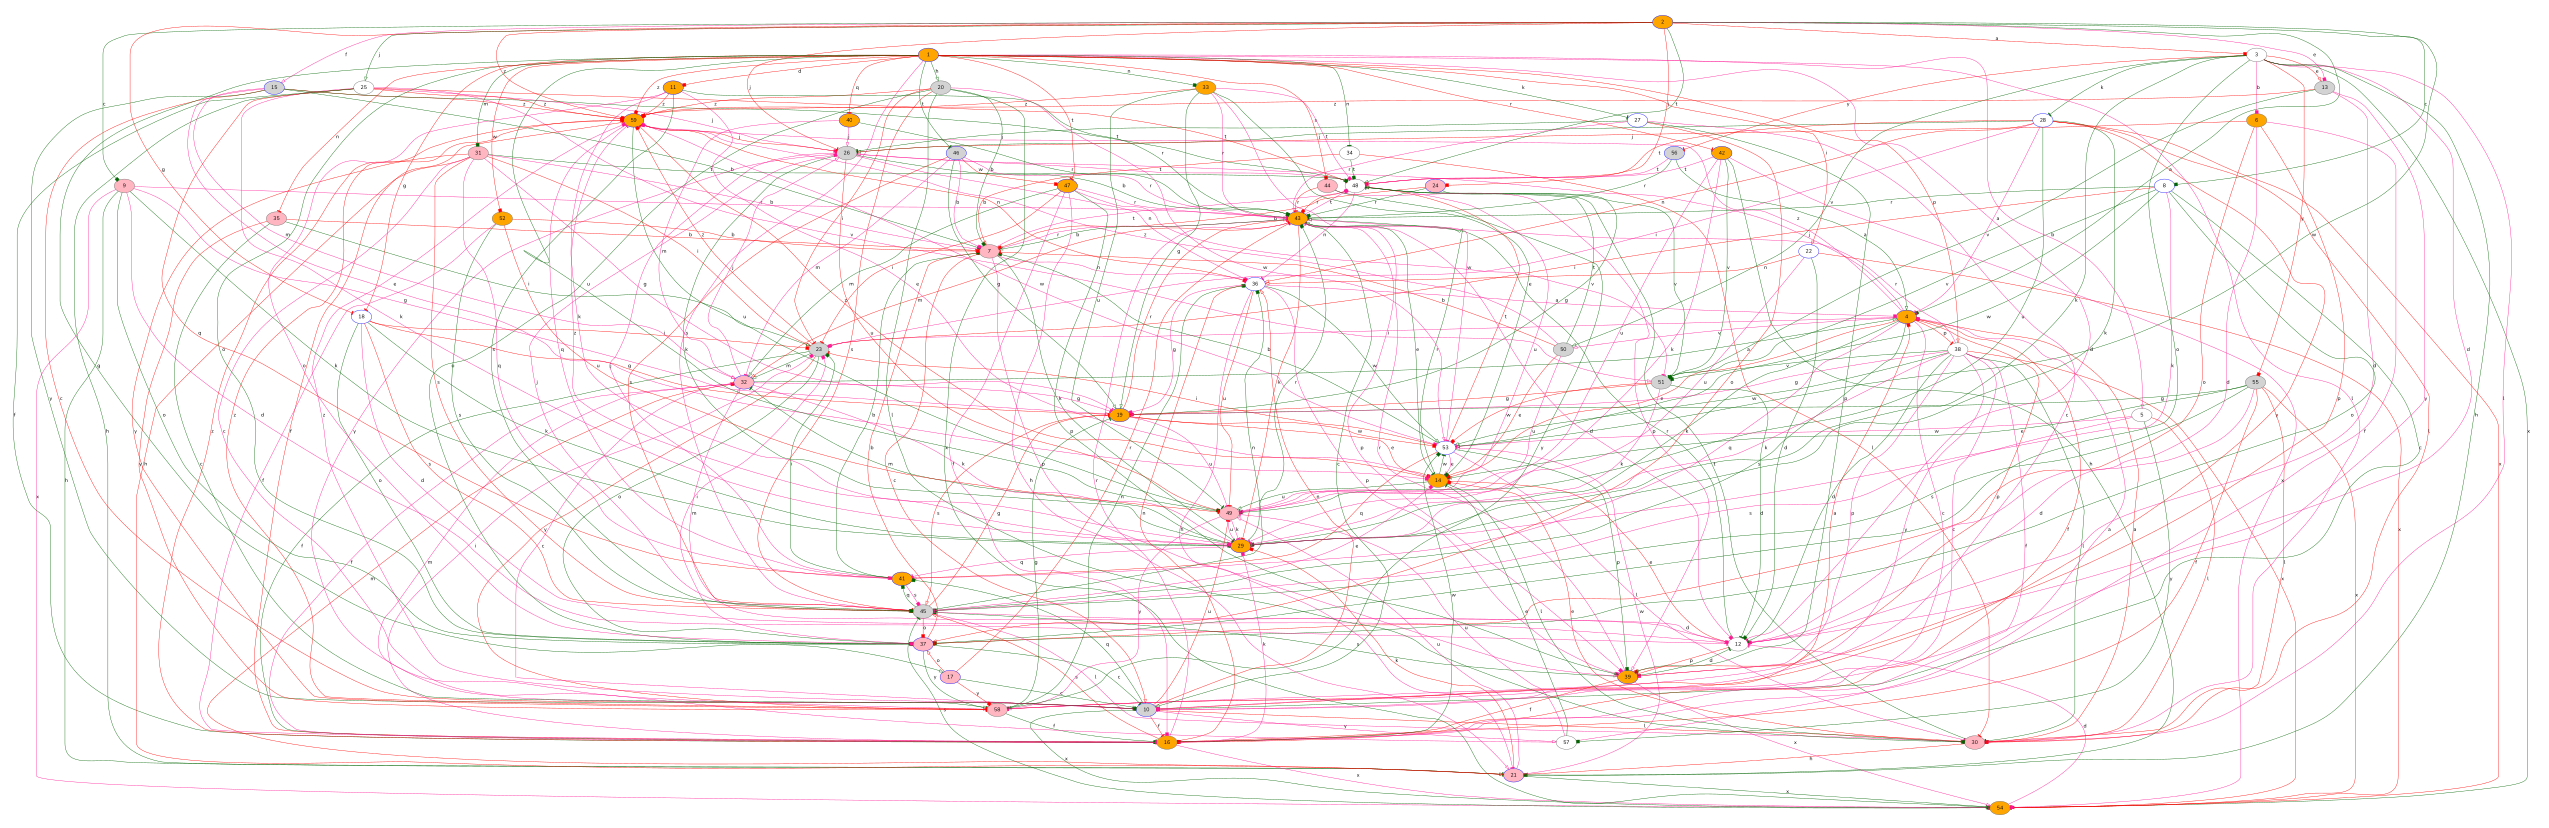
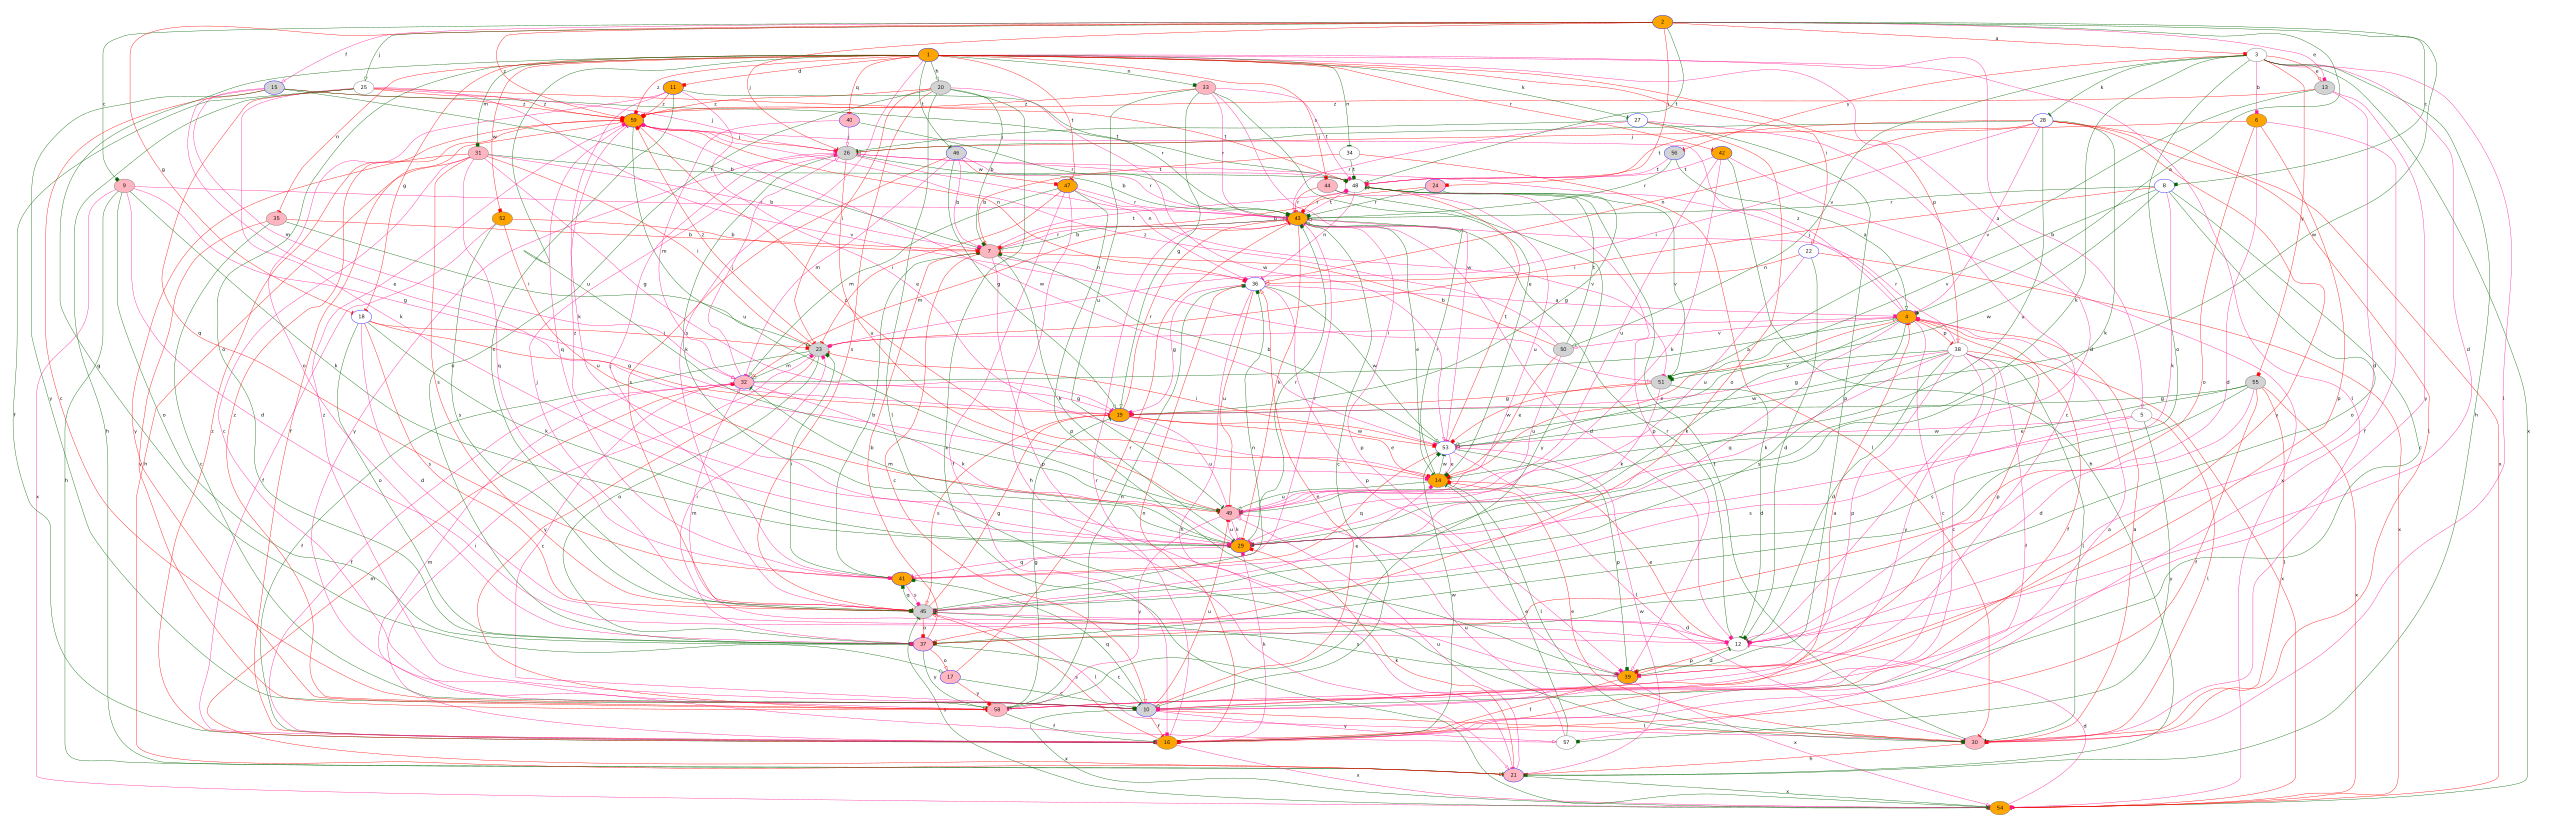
(1206, 88) -> (1206, 88)
(849, 120) -> (849, 120)
(1727, 275) -> none
(1380, 456) -> (1277, 525)
(936, 663) -> (939, 657)
(1685, 683) -> (1685, 683)
